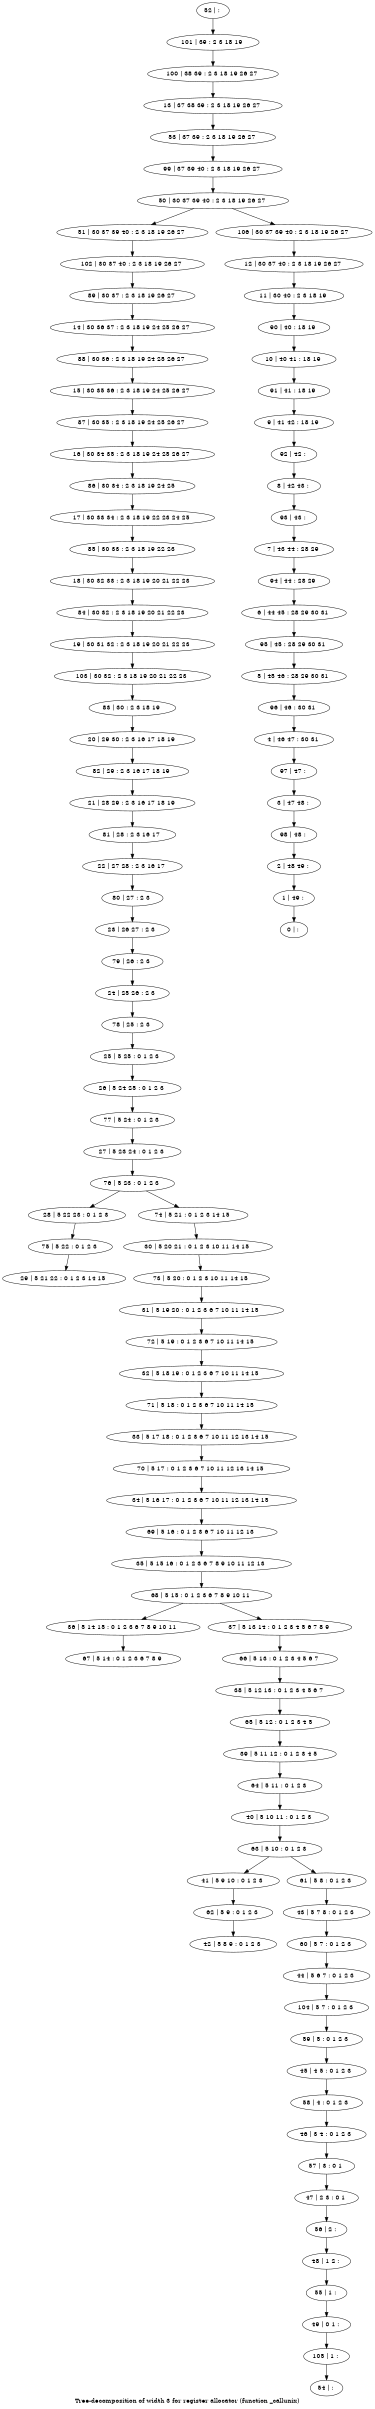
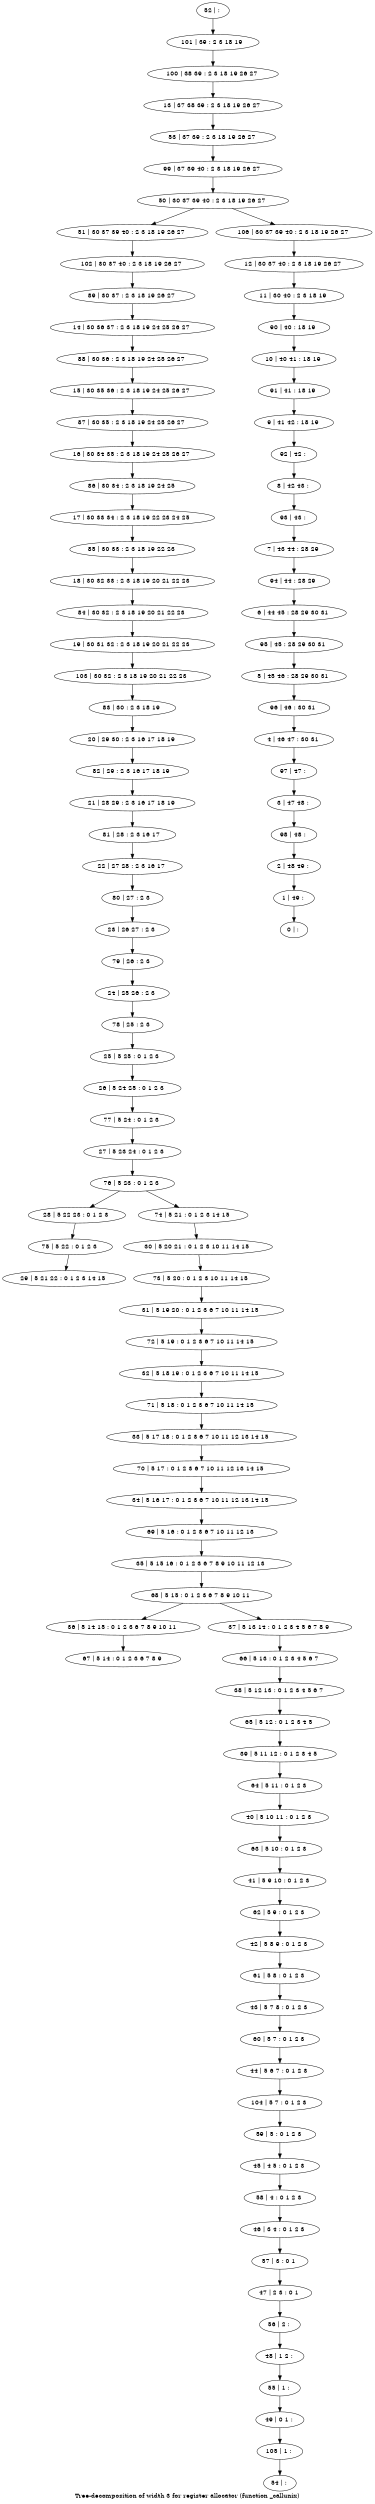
(301, 1864) -> (280, 1958)
